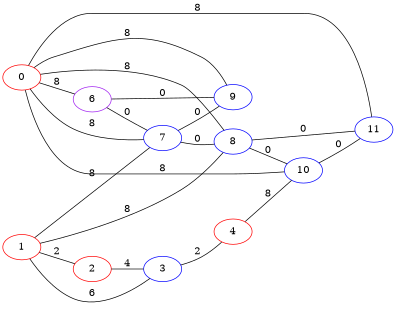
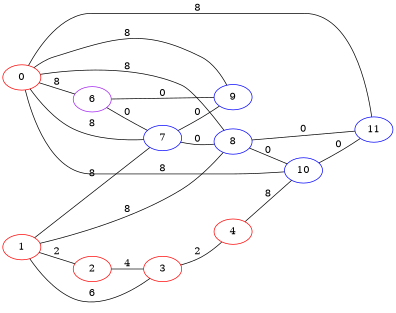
(163, 269) -> (163, 269)
